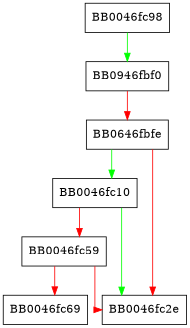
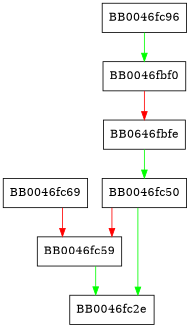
(127, 18) -> (144, 18)
(127, 76) -> (144, 76)
(95, 193) -> (144, 193)
(153, 218) -> none
(55, 276) -> (62, 218)
(95, 288) -> (96, 276)
